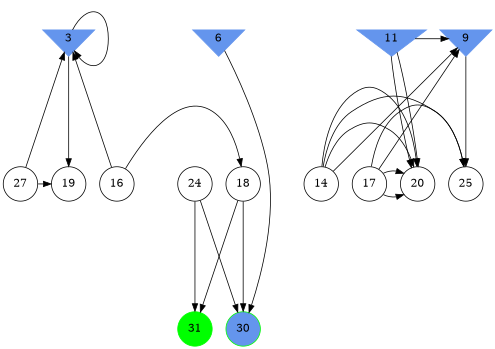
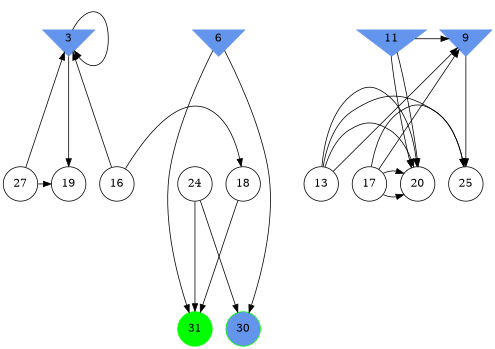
none -> (169, 175)
(321, 184) -> (321, 184)
(243, 253) -> none
